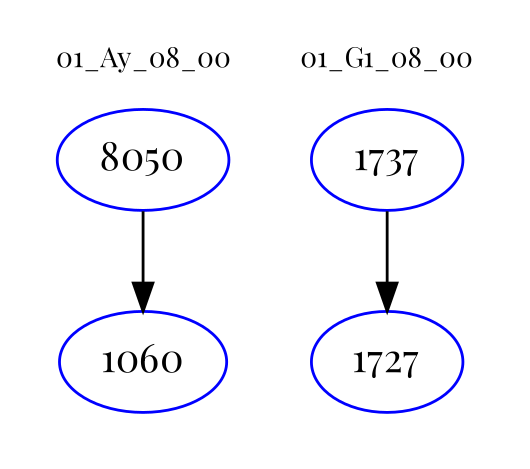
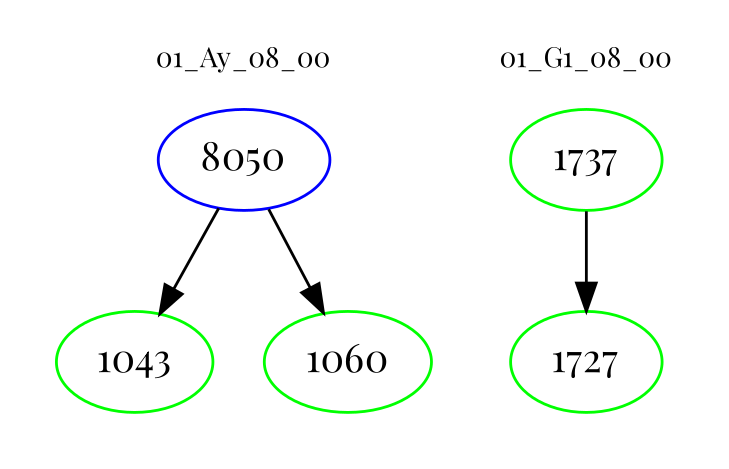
(387, 160) -> (586, 160)
none -> (135, 362)
(143, 362) -> (348, 362)
(387, 362) -> (586, 362)
